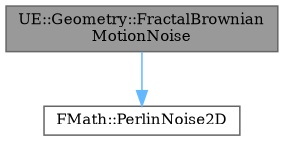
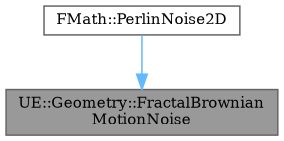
(142, 71) -> (142, 55)
